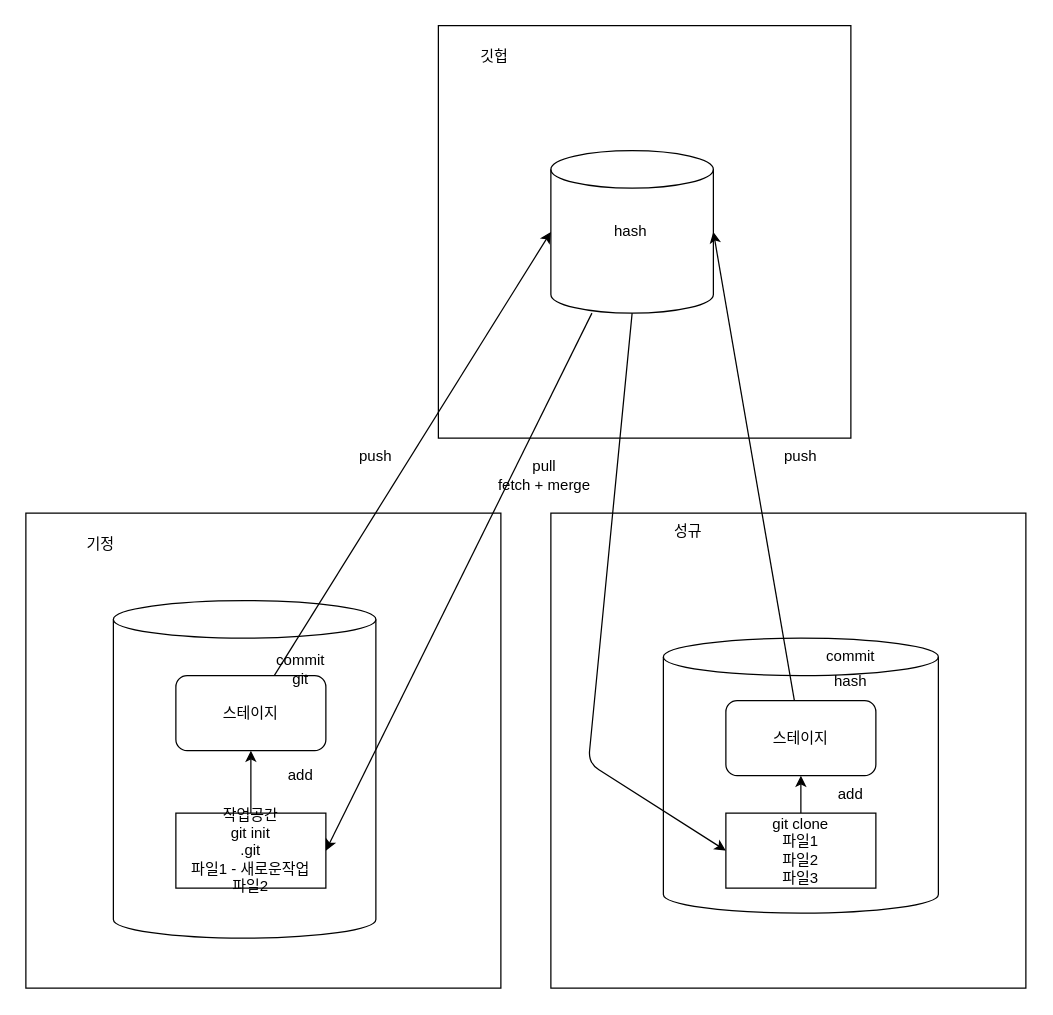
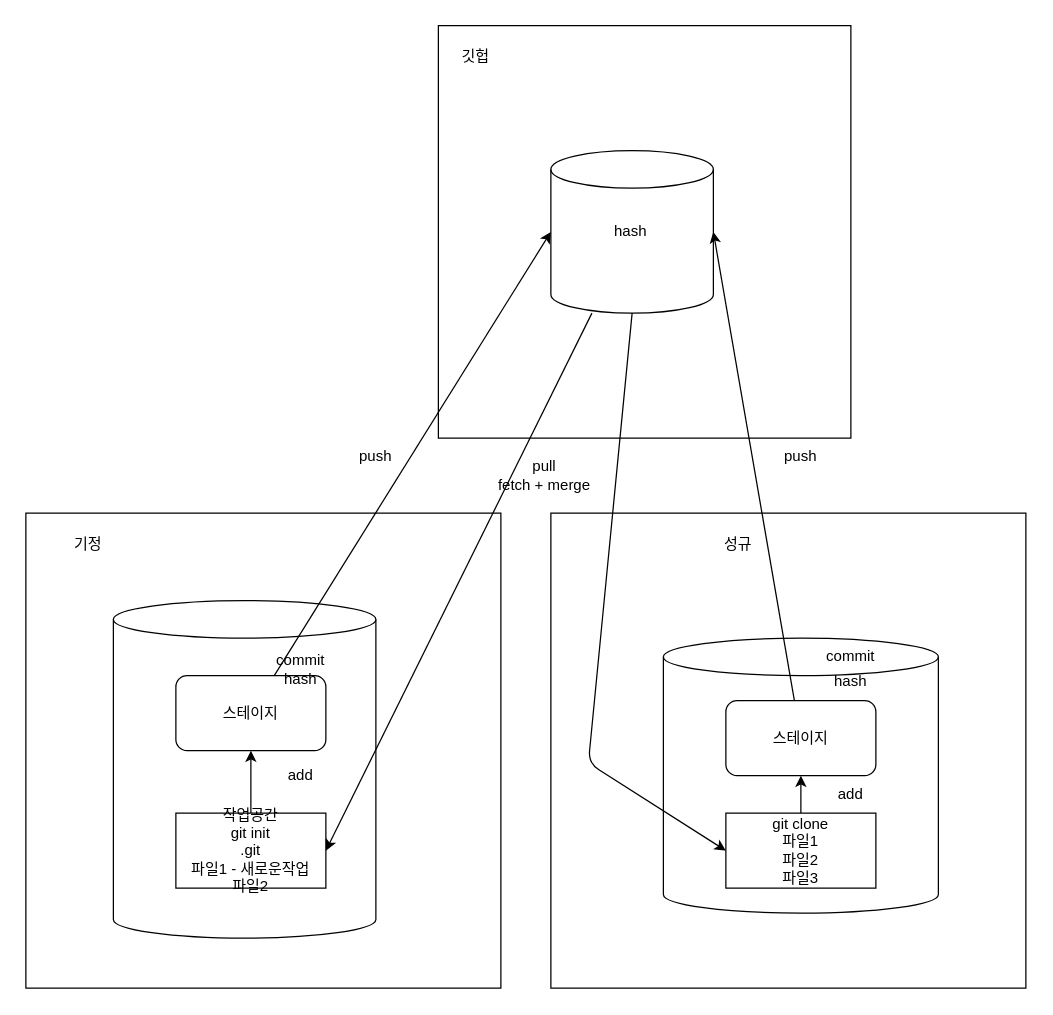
(494, 57) -> (476, 57)
(688, 532) -> (738, 544)
(101, 544) -> (88, 544)
(301, 669) -> (301, 669)
